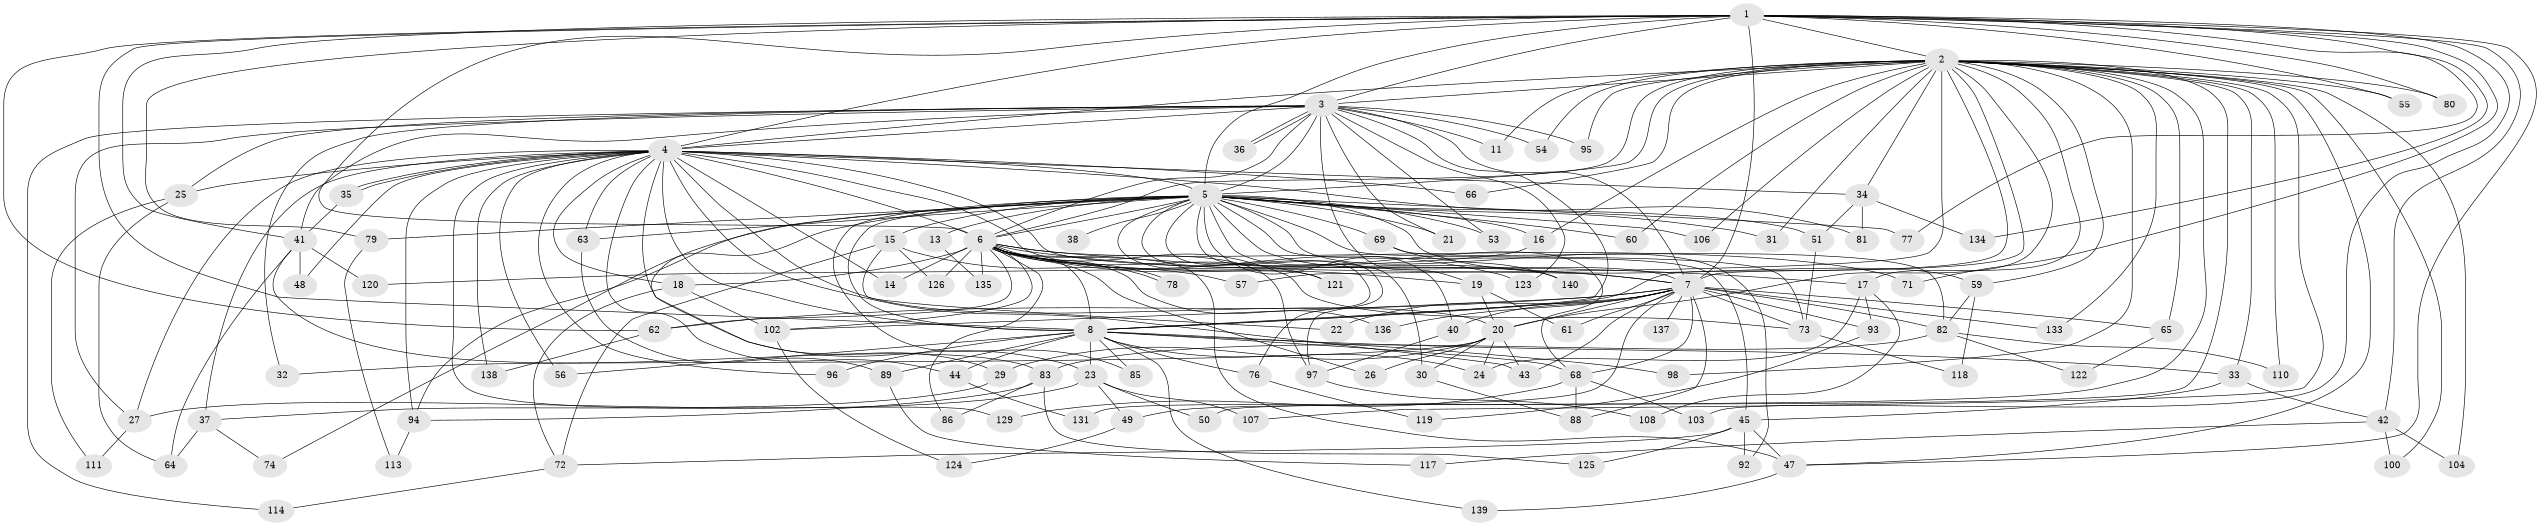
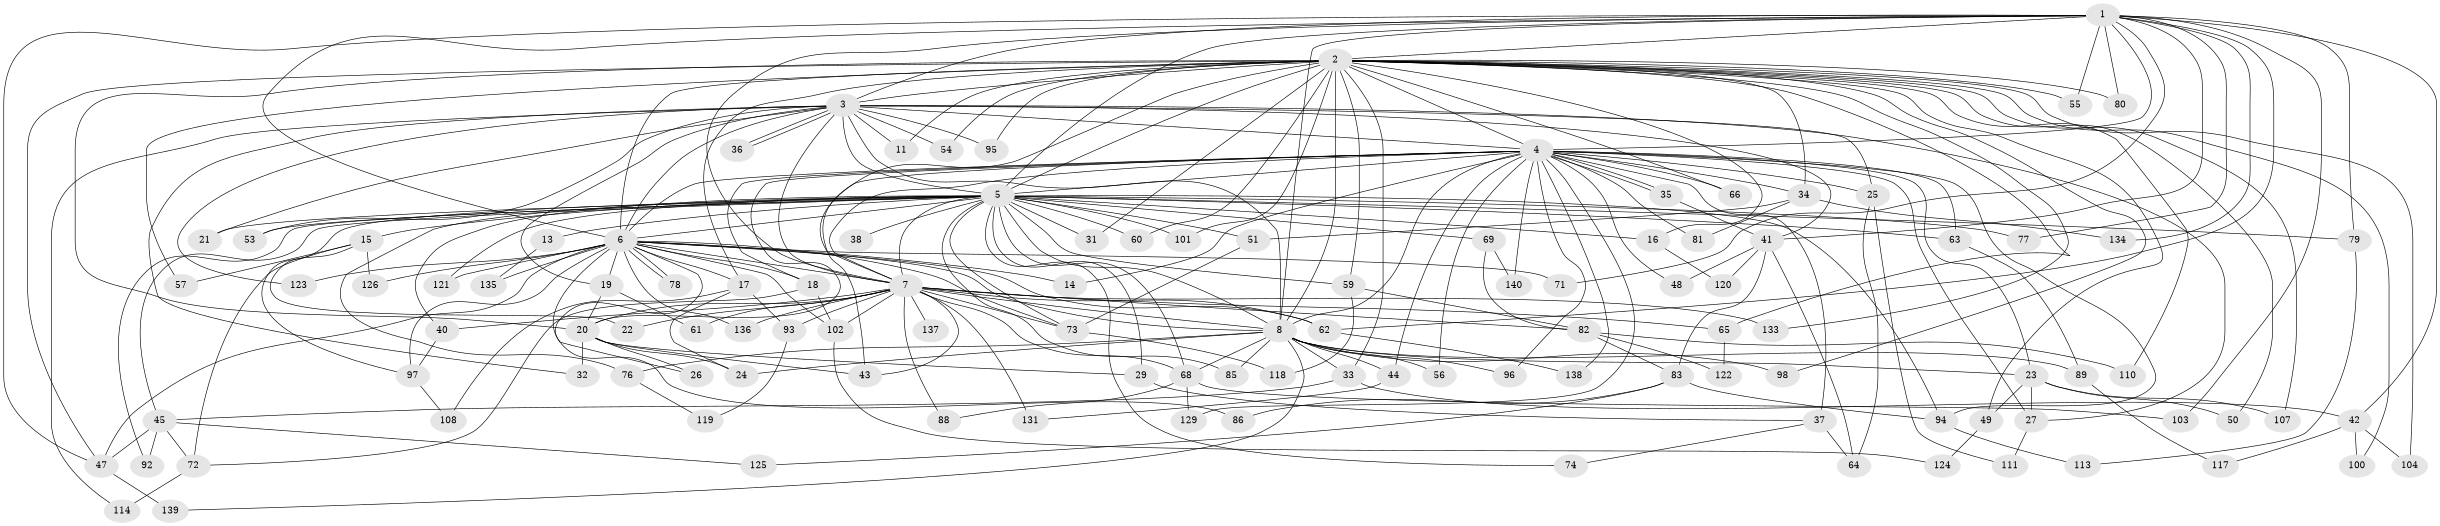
(1702, 241) -> (1183, 241)
(1422, 376) -> none
